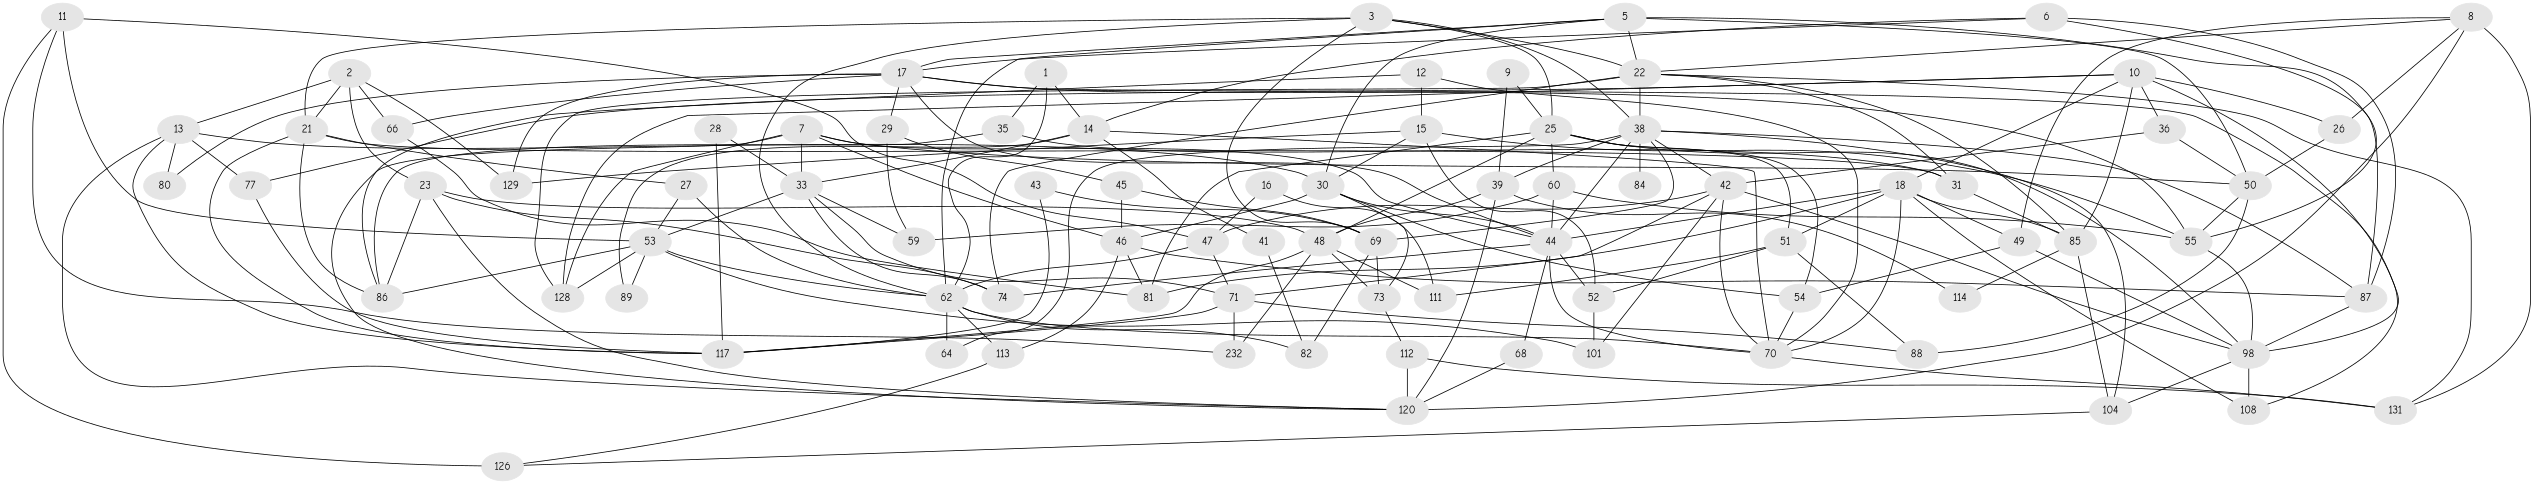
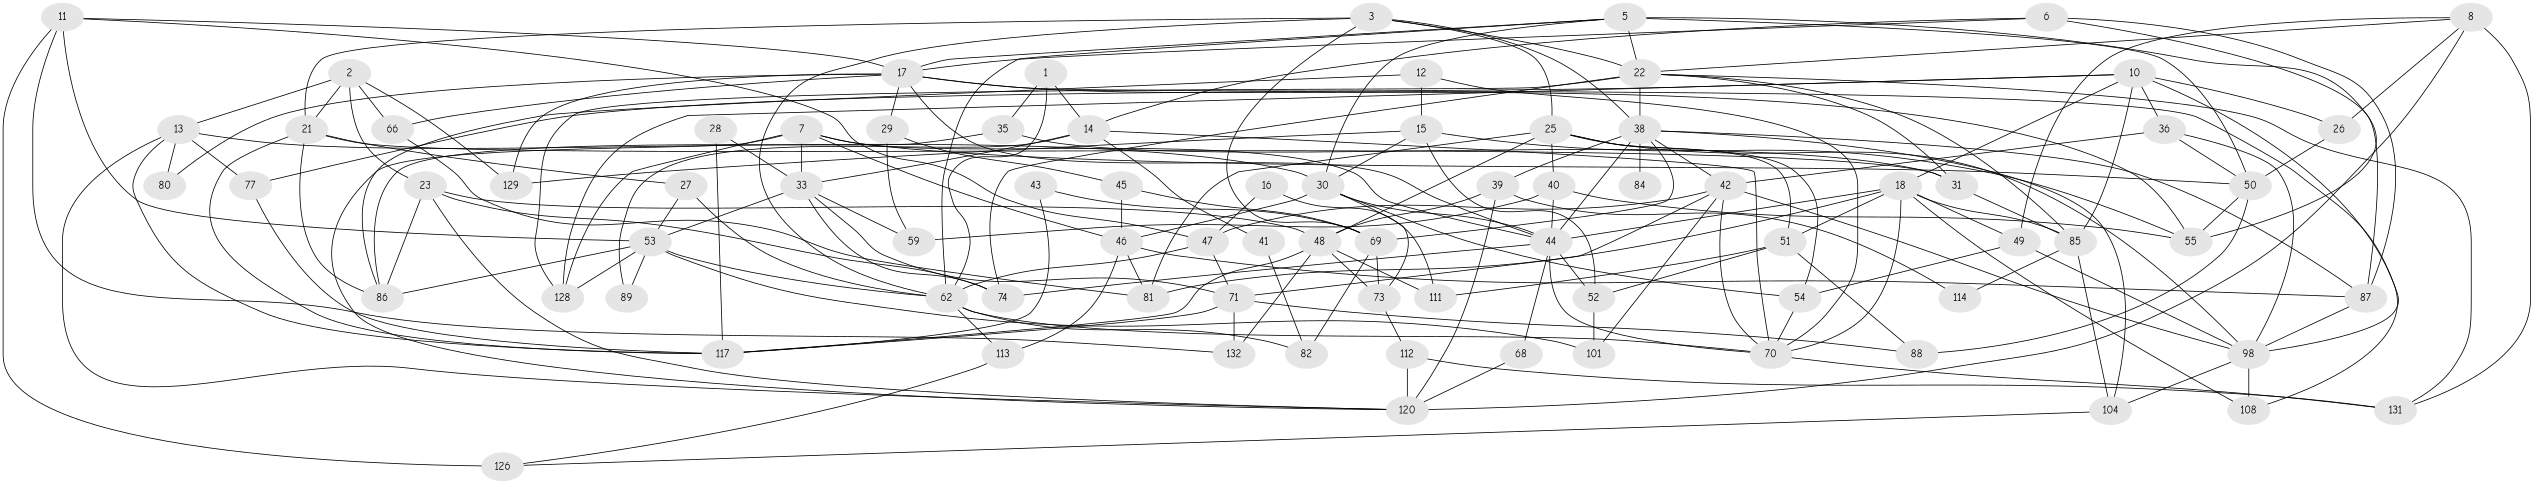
none -> (485, 32)
(1508, 73) -> none
(1554, 186) -> (1554, 186)
(2246, 287) -> (2290, 201)
(947, 354) -> none
(1234, 354) -> (1234, 354)
